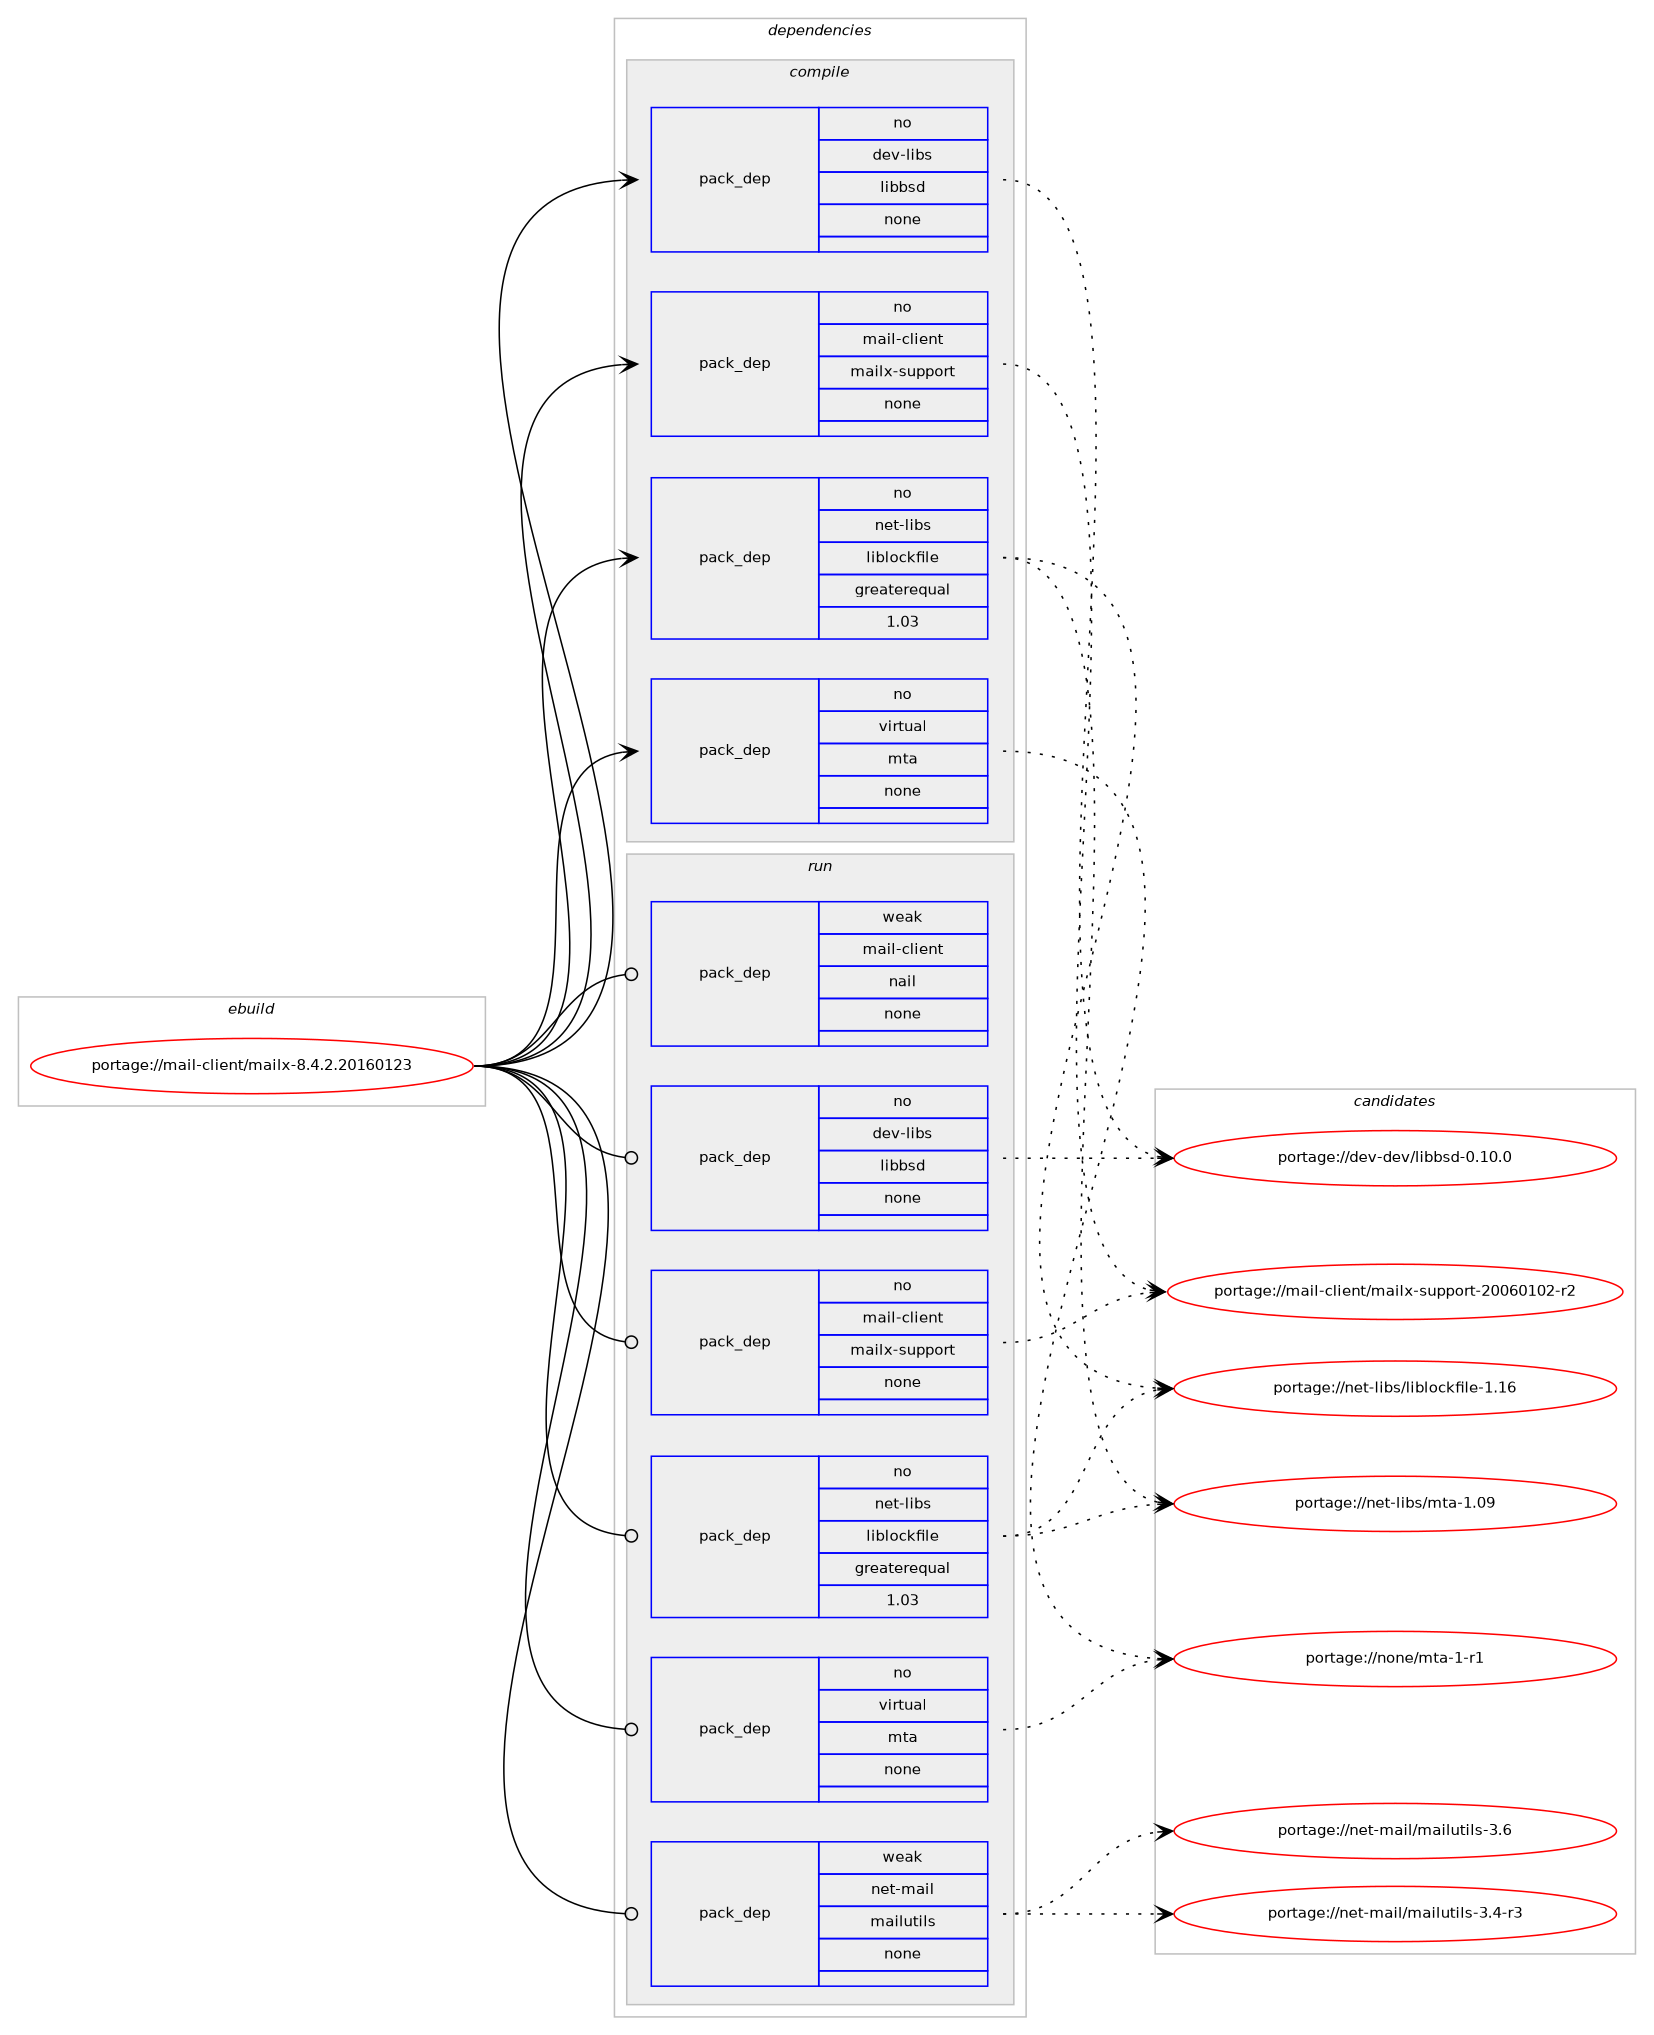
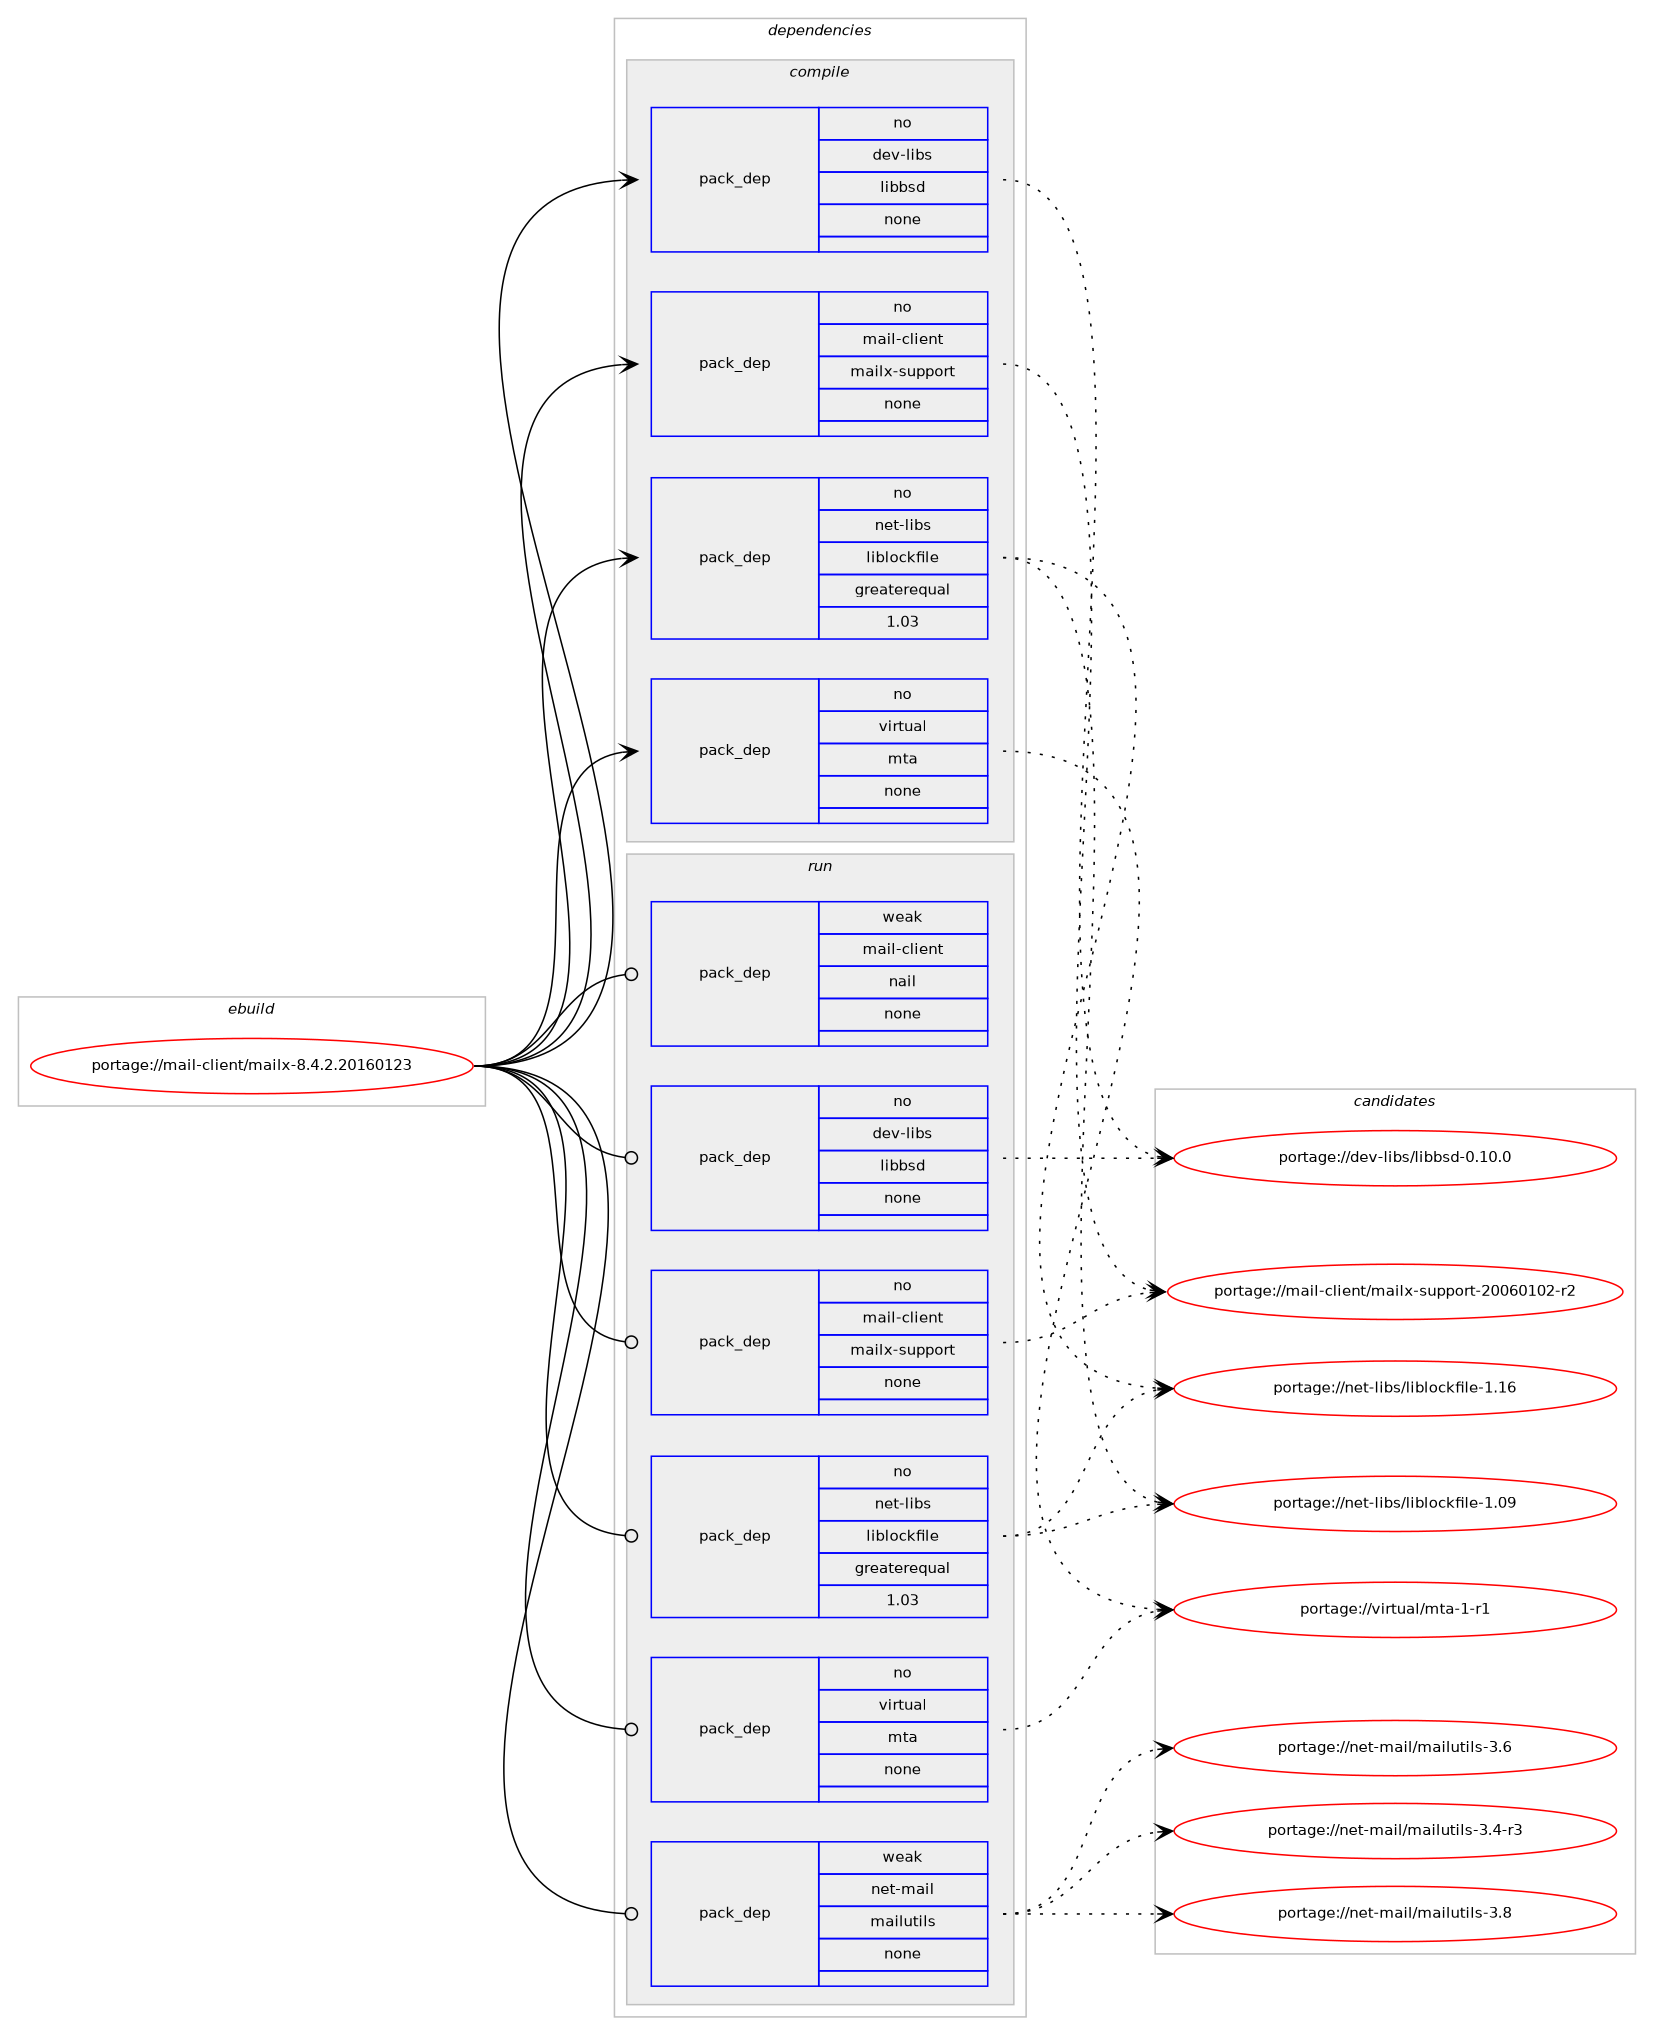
(1395, 1158) -> (1395, 1158)
(1395, 1504) -> (1395, 1504)
(1395, 1659) -> (1395, 1610)
none -> (1395, 1914)
